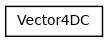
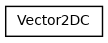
(54, 21) -> (54, 21)
